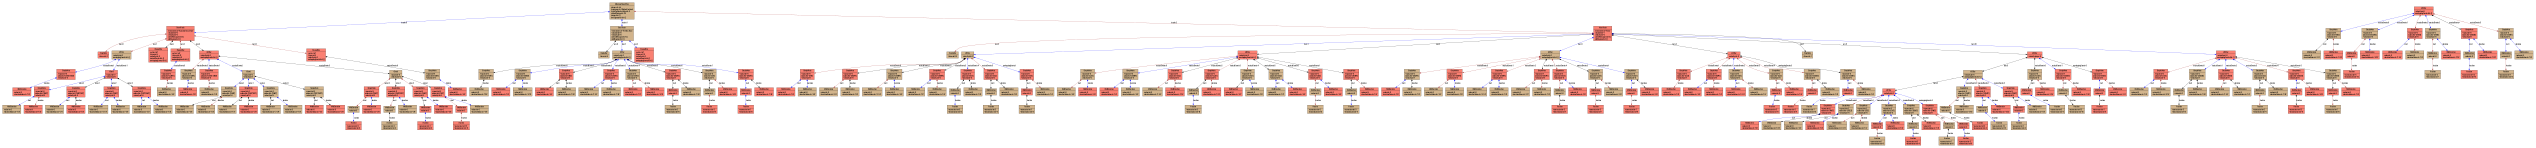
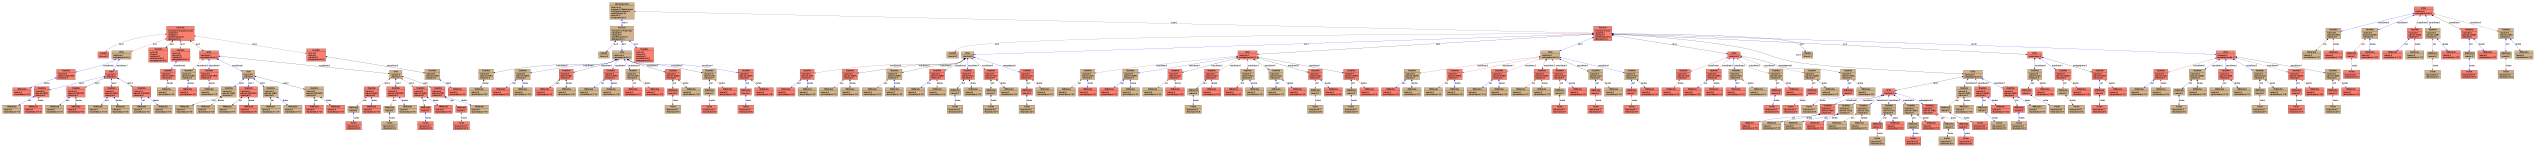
(402, 22) -> none
(2005, 64) -> (1787, 60)
